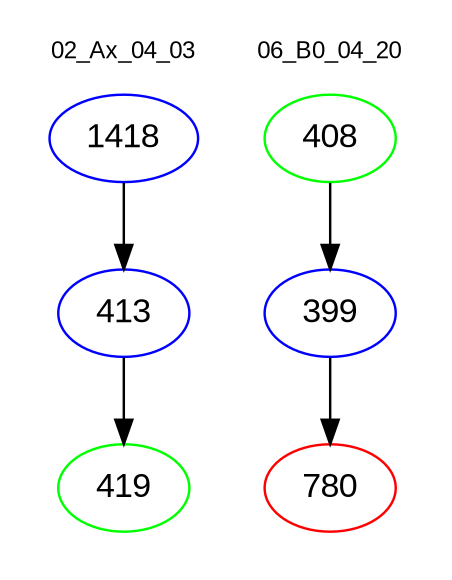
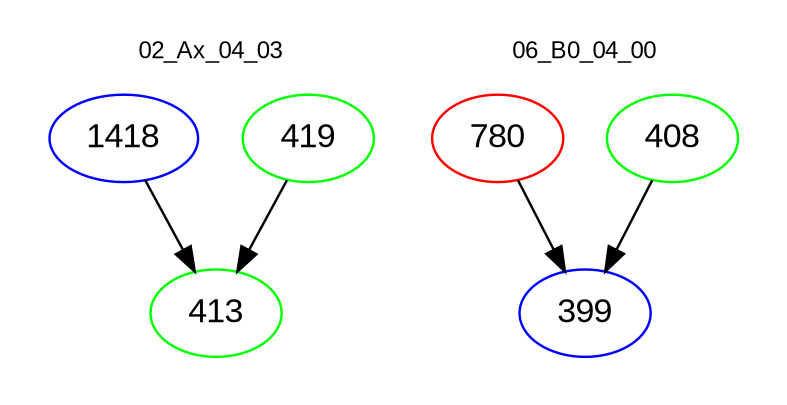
(330, 52) -> (585, 52)
(124, 313) -> (216, 313)
(124, 389) -> (268, 215)
(330, 389) -> (536, 215)
